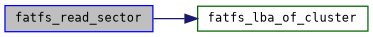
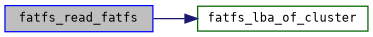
(79, 19) -> (79, 19)
